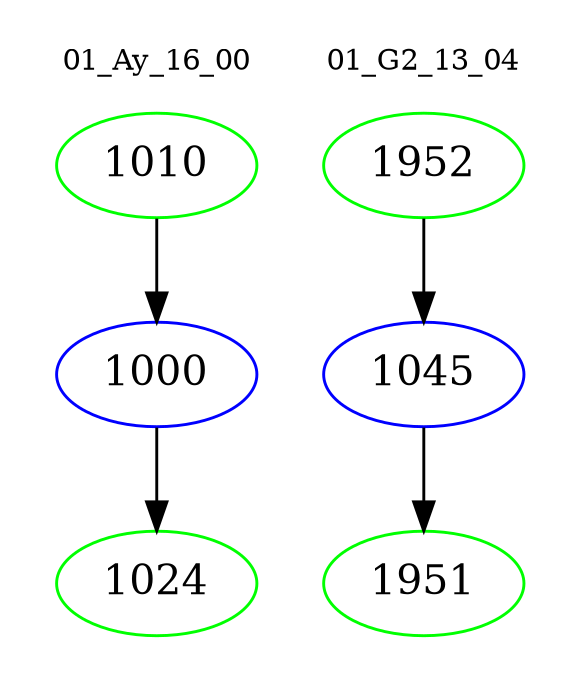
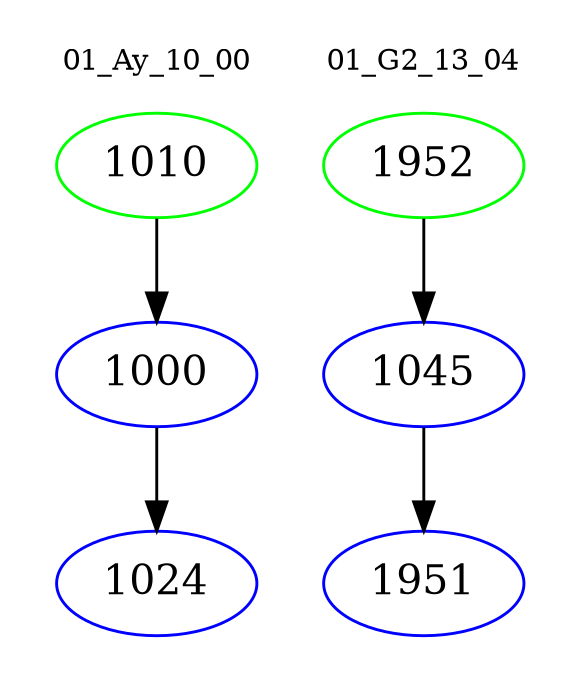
(157, 62) -> (157, 62)
(157, 583) -> (157, 583)
(424, 583) -> (424, 583)
